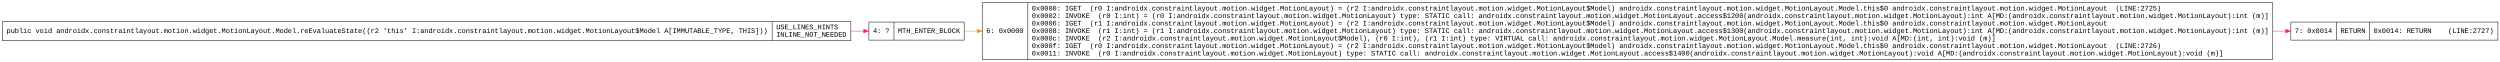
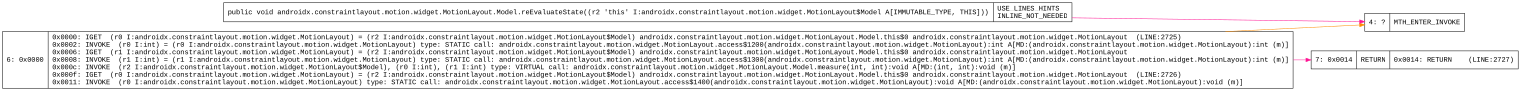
(929, 31) -> (1427, 22)
(971, 31) -> (1293, 28)
